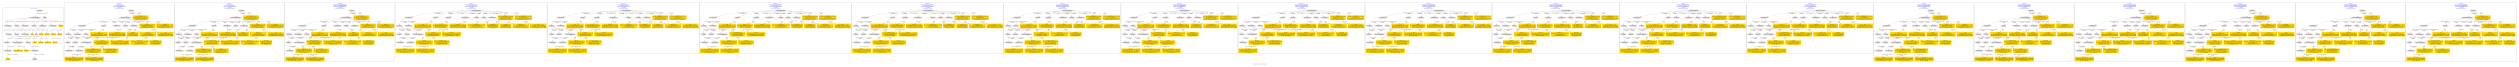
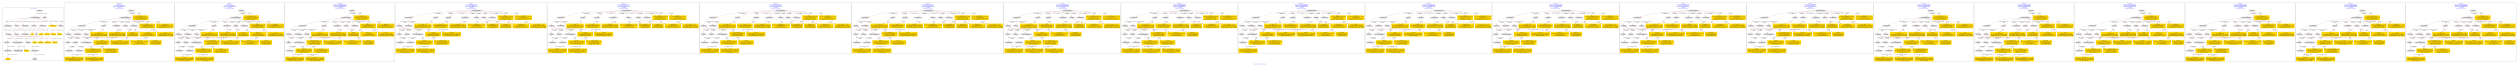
(53, 26) -> (53, 26)
(61, 26) -> (61, 26)
(18, 51) -> (18, 51)
